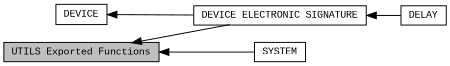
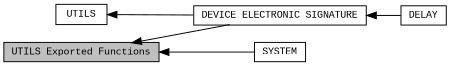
(81, 14) -> (81, 14)
